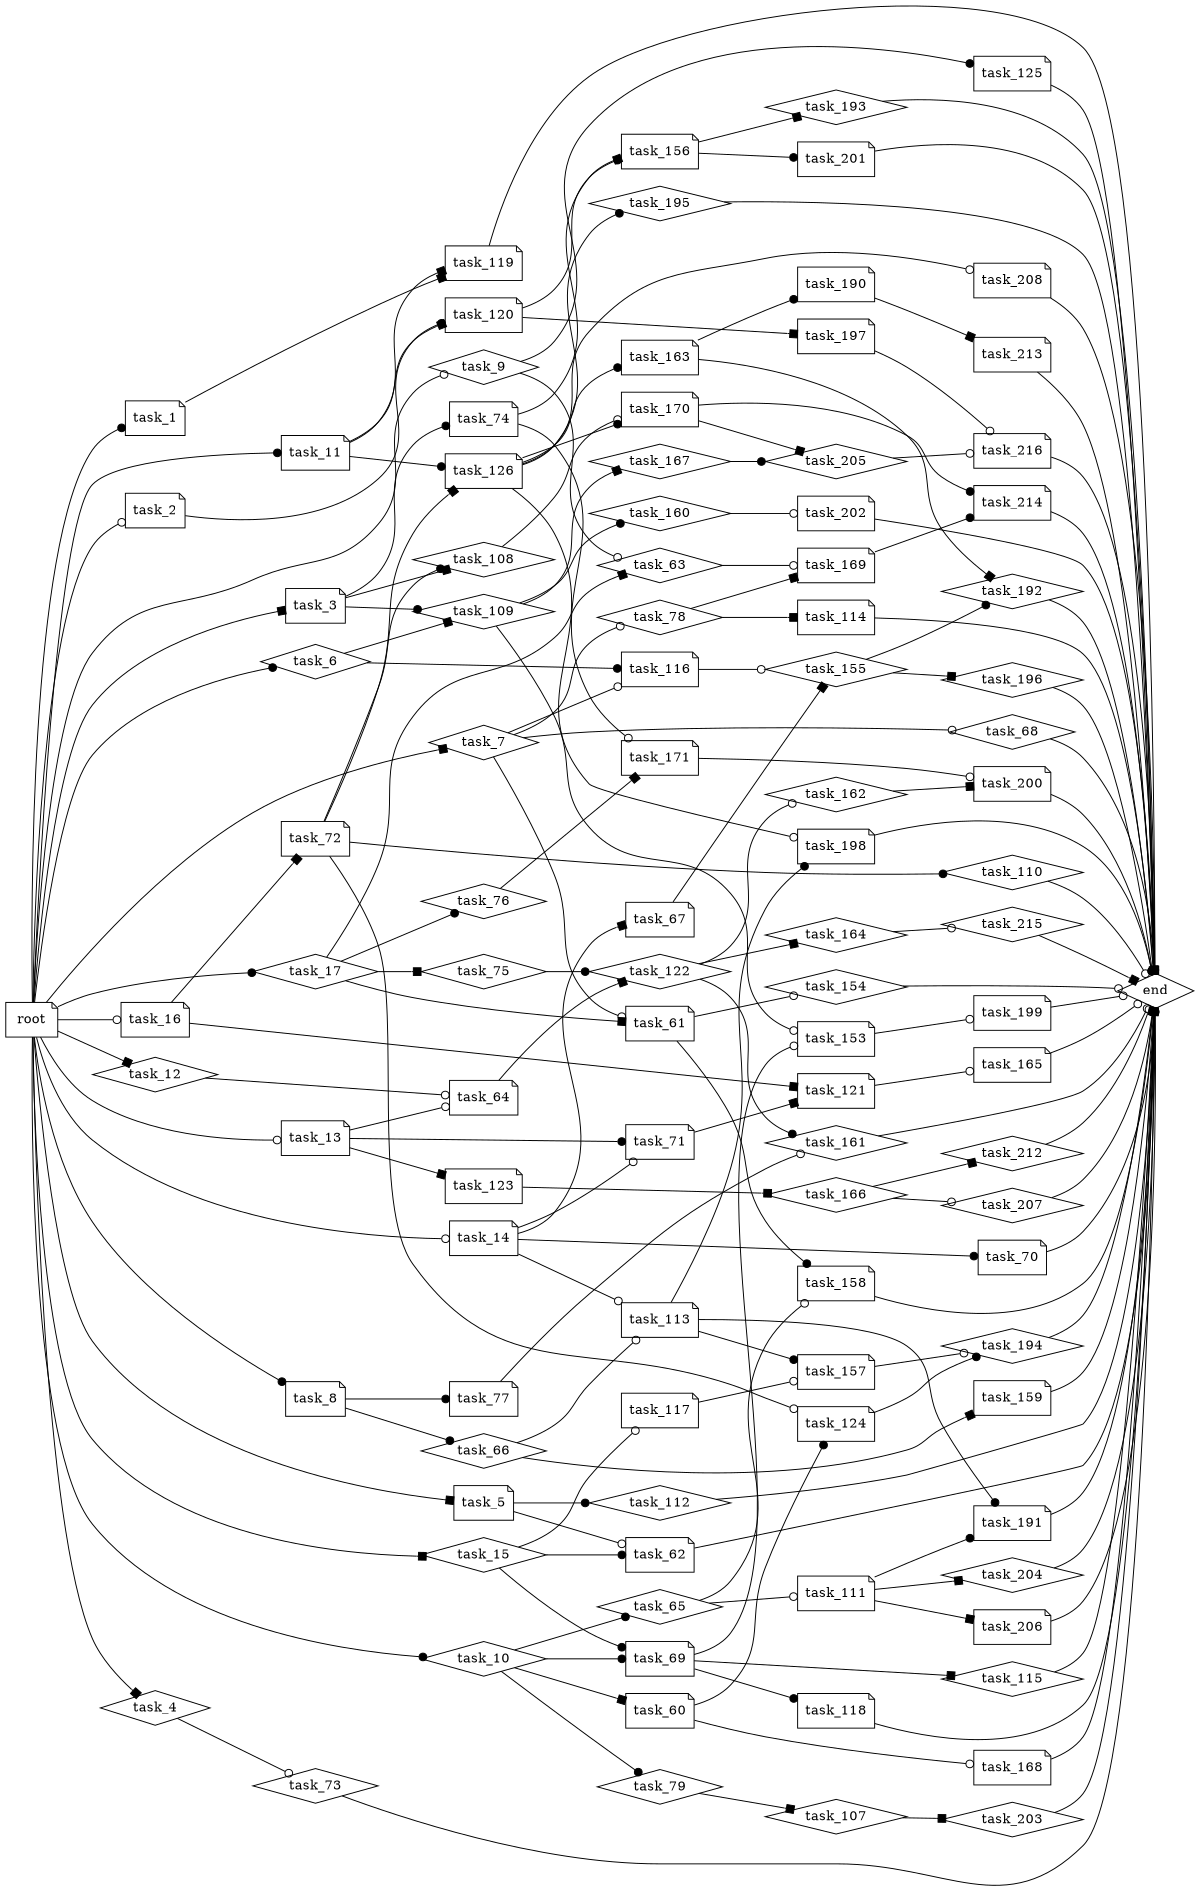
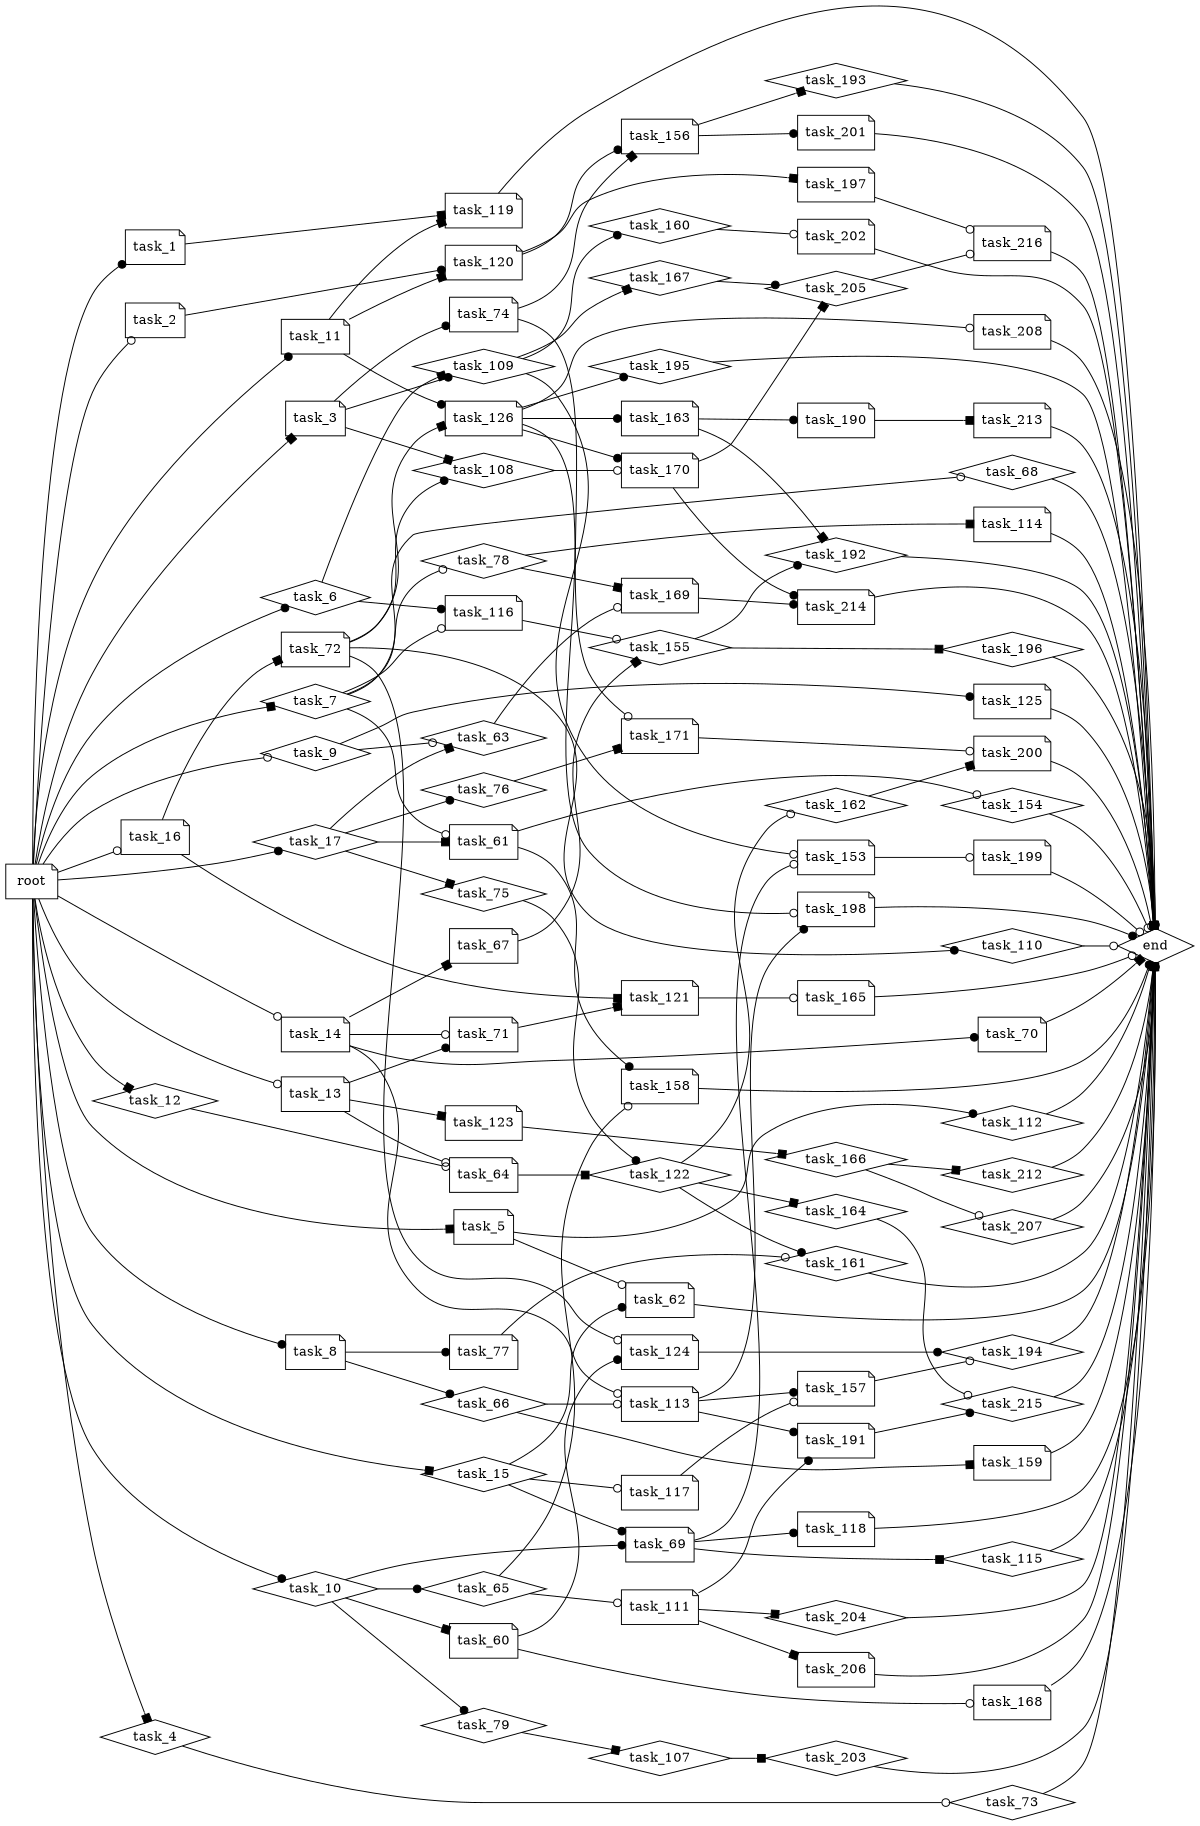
(1137, 1277) -> (920, 1423)
